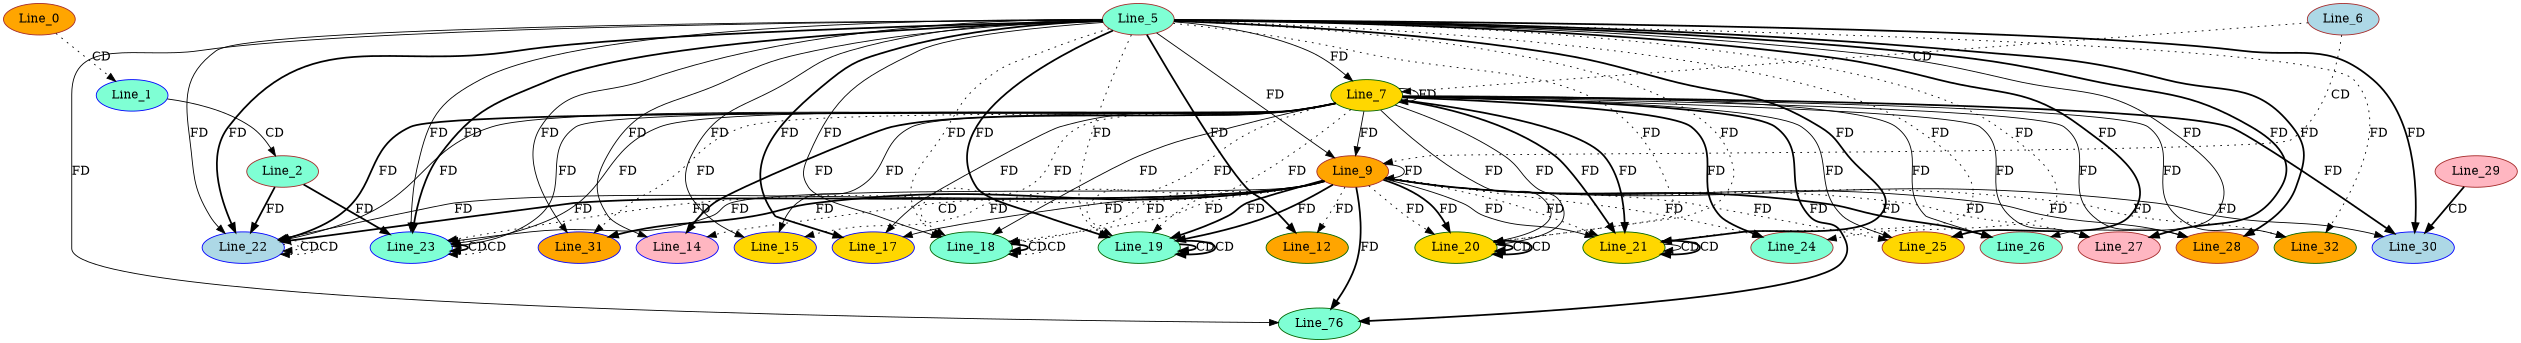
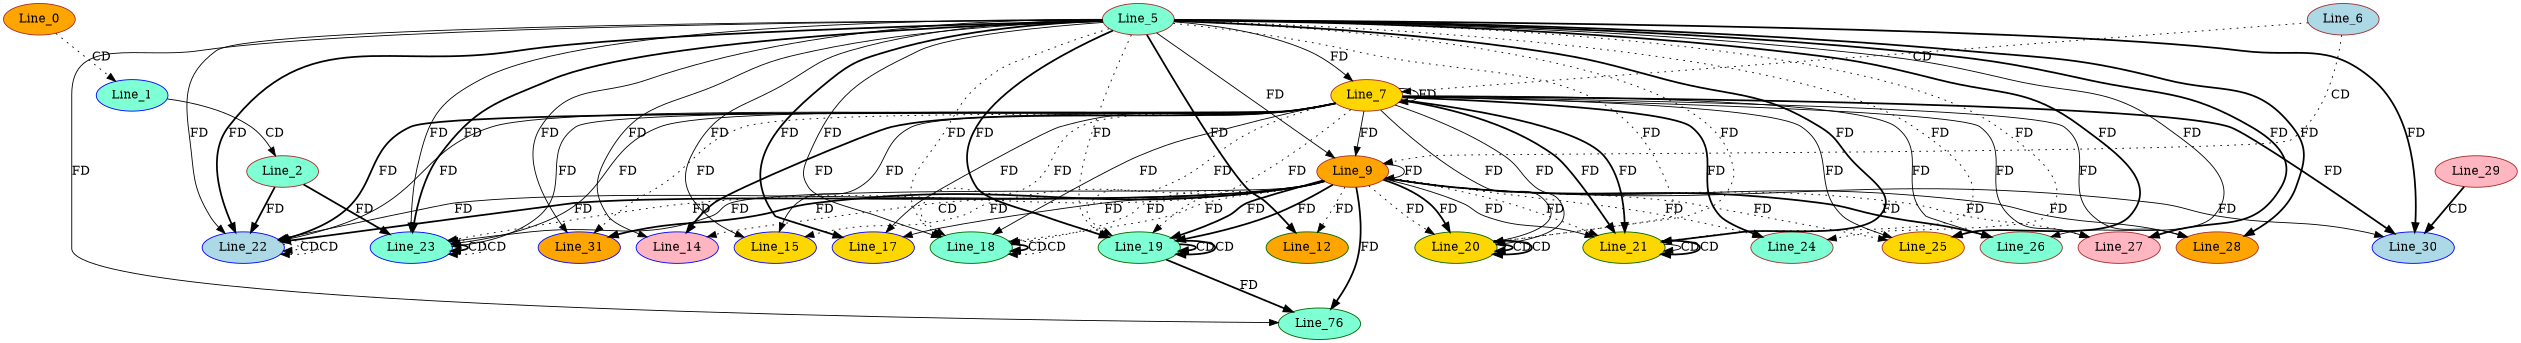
(1367, 95) -> (1367, 95)
(2315, 248) -> none
(1845, 257) -> (1225, 284)
